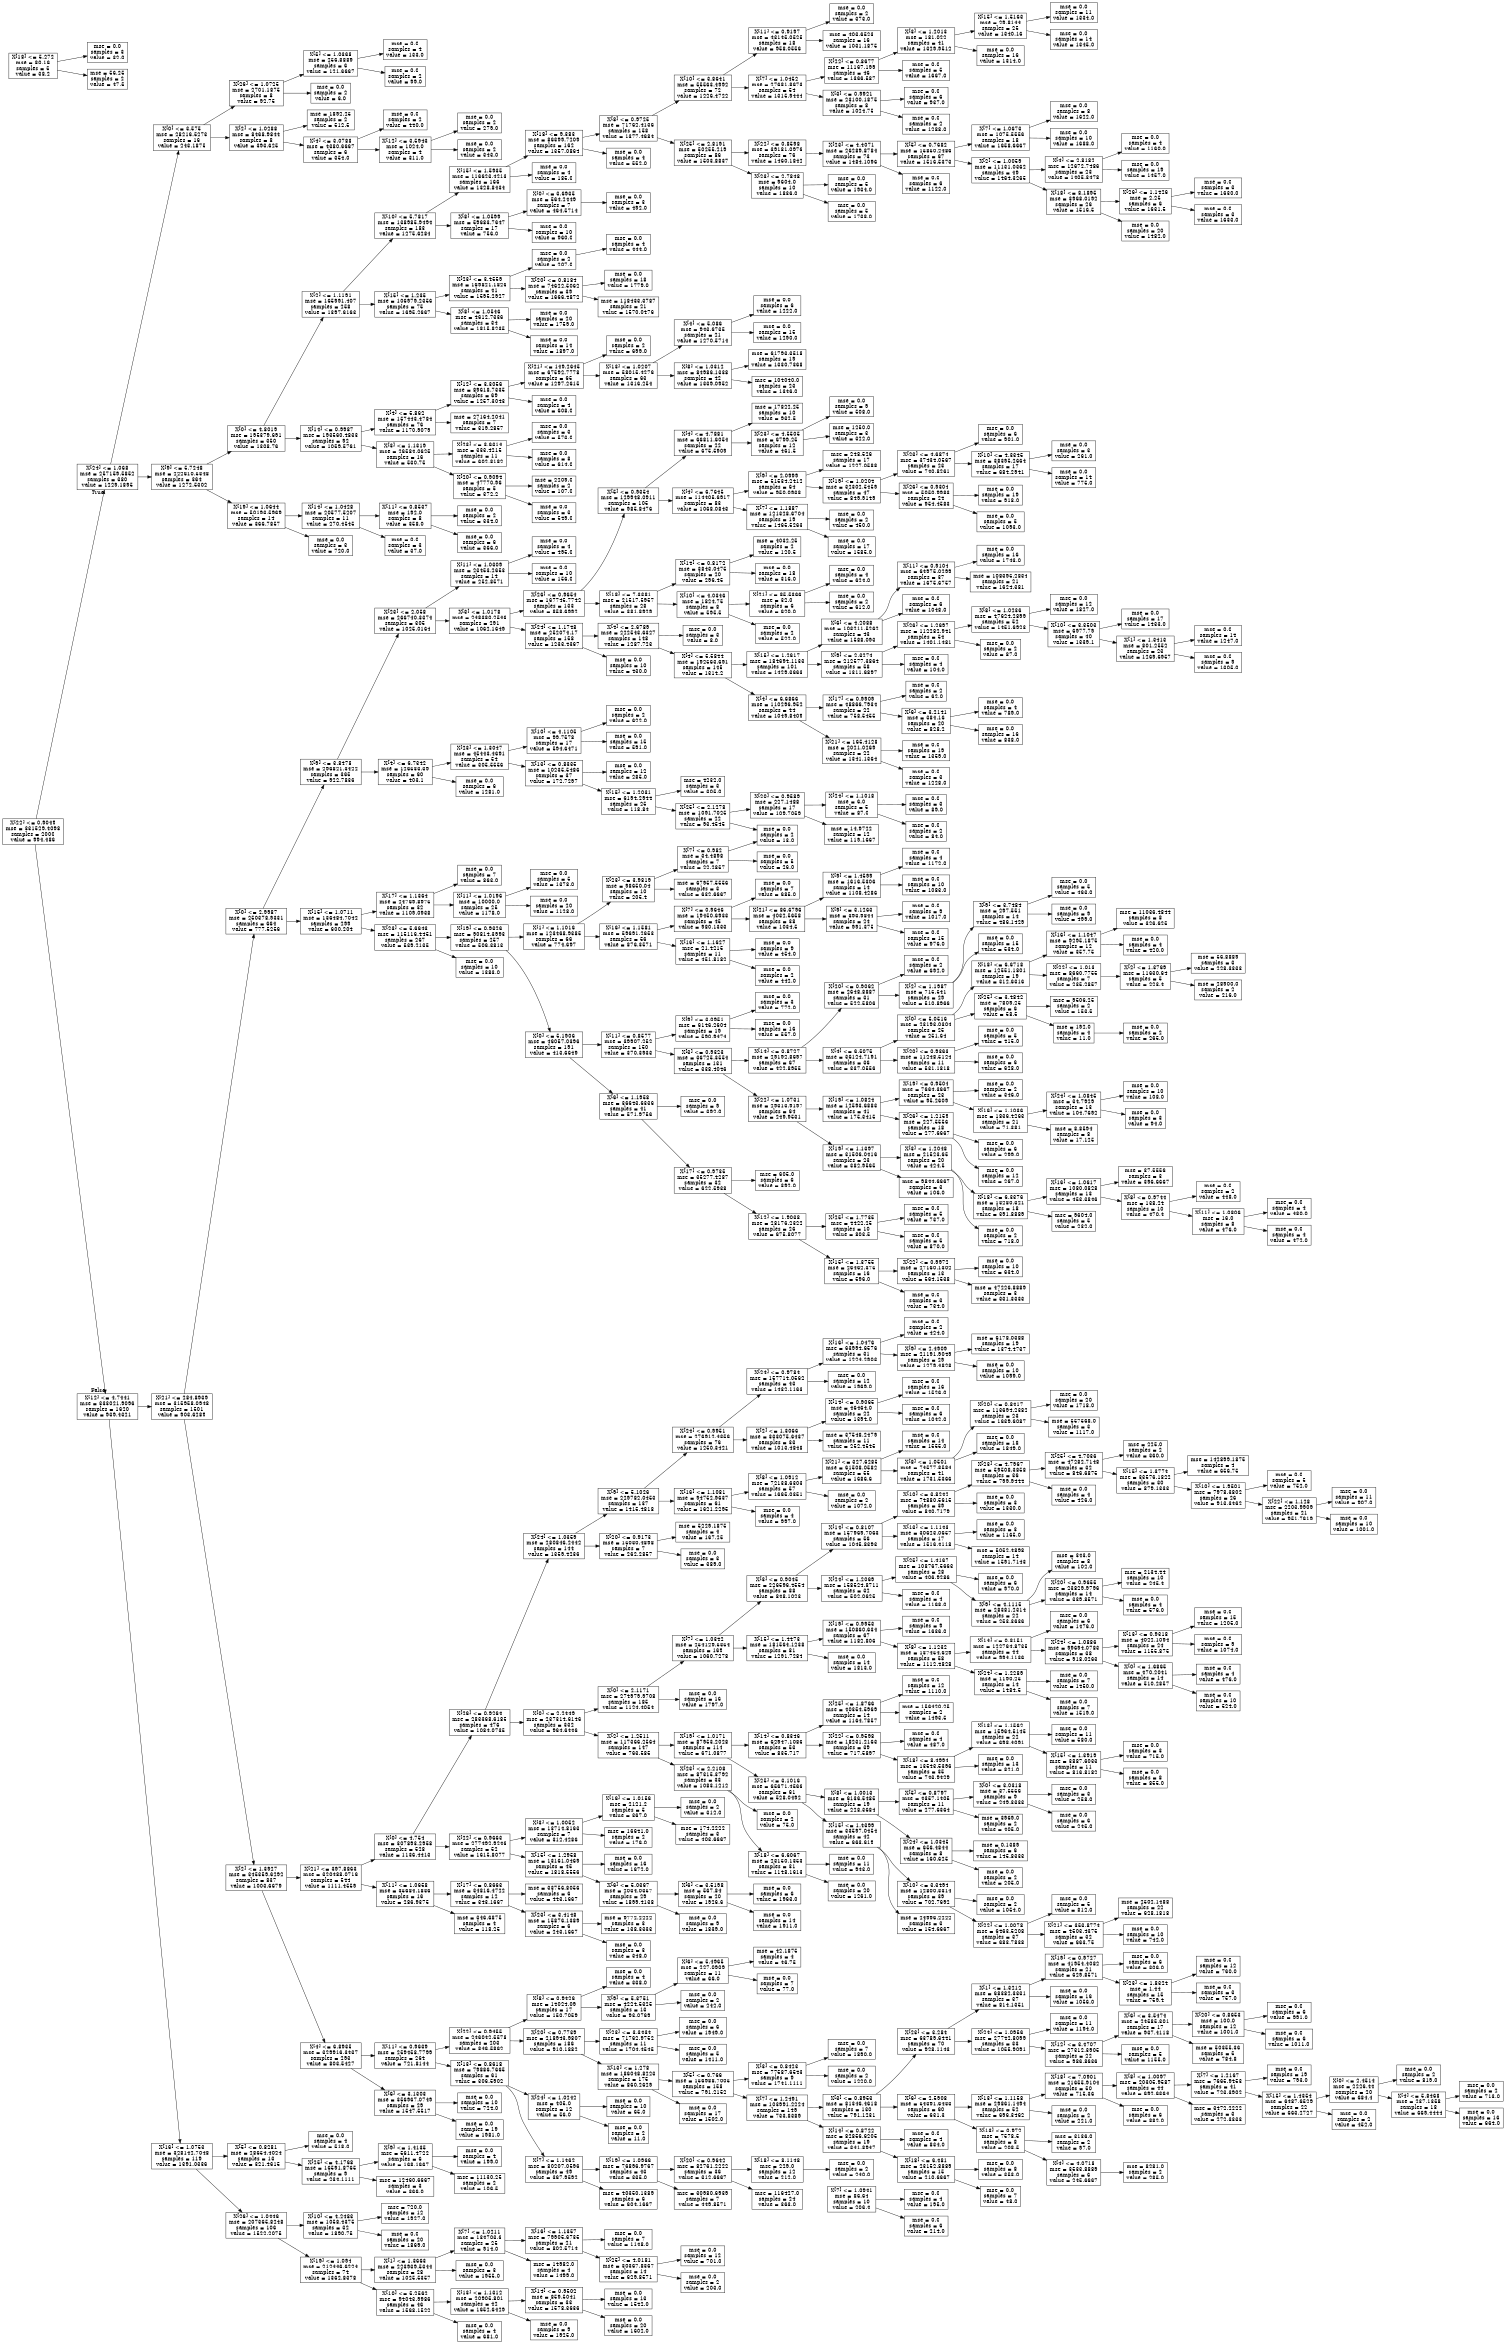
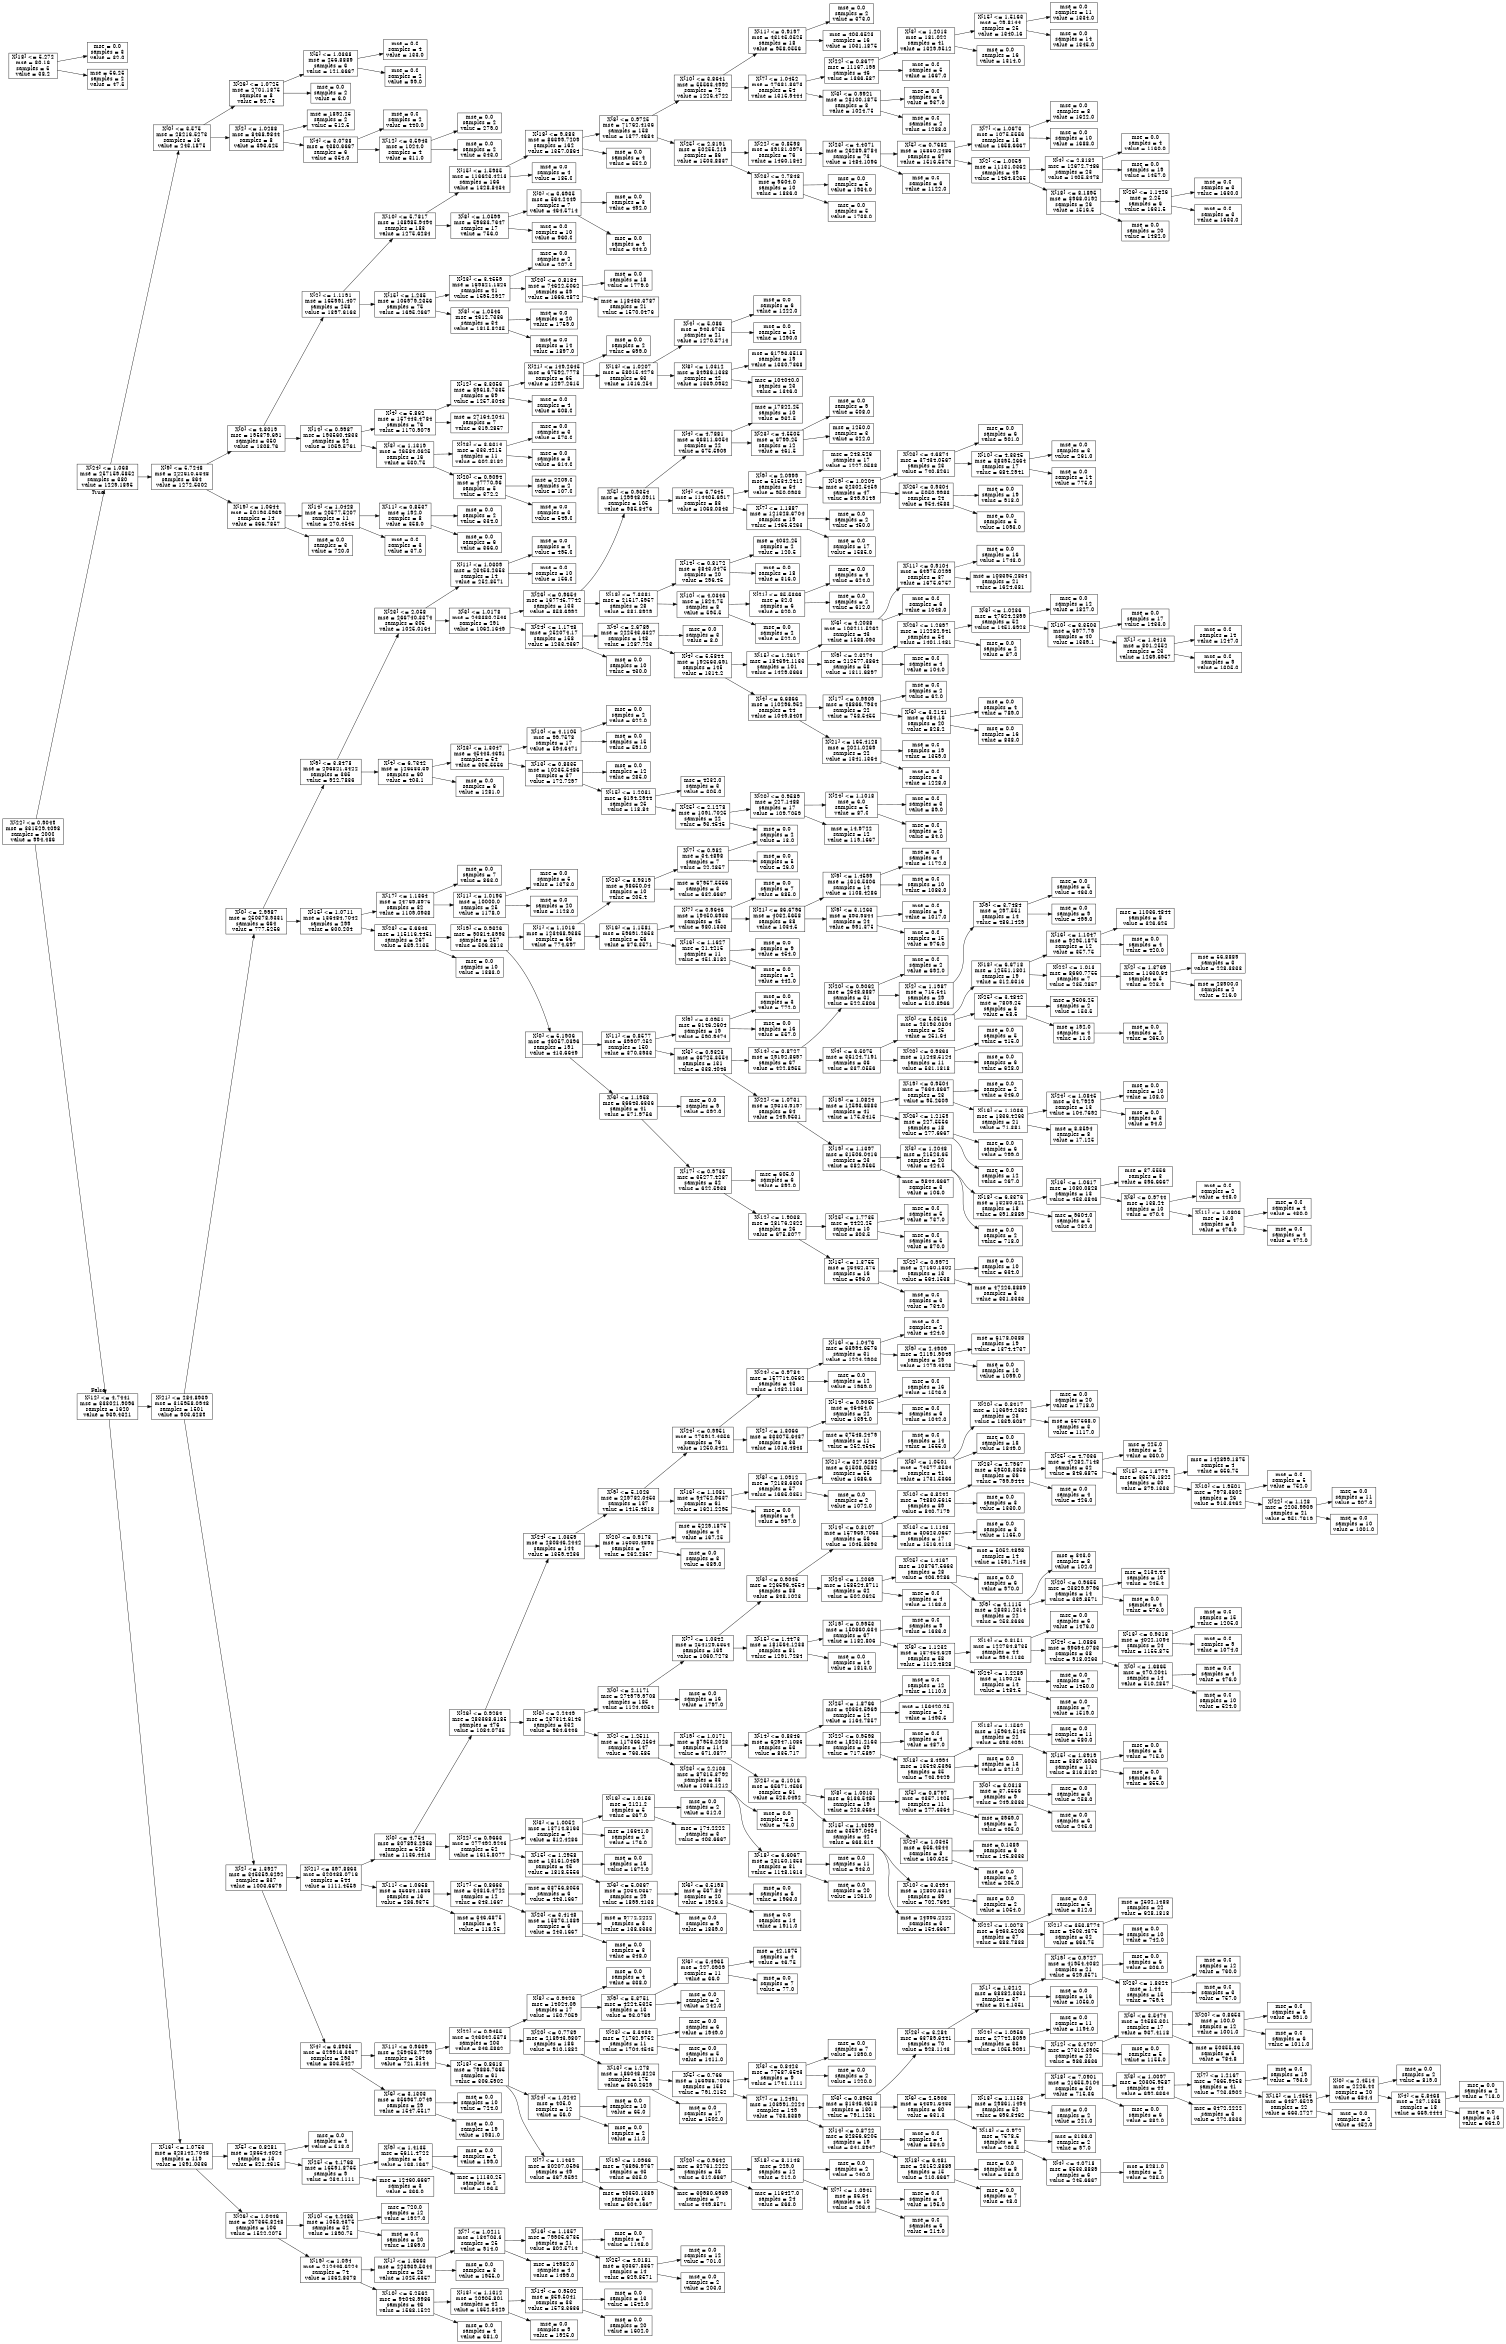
(589, 252) -> (592, 224)
(1001, 944) -> none
none -> (813, 2184)
